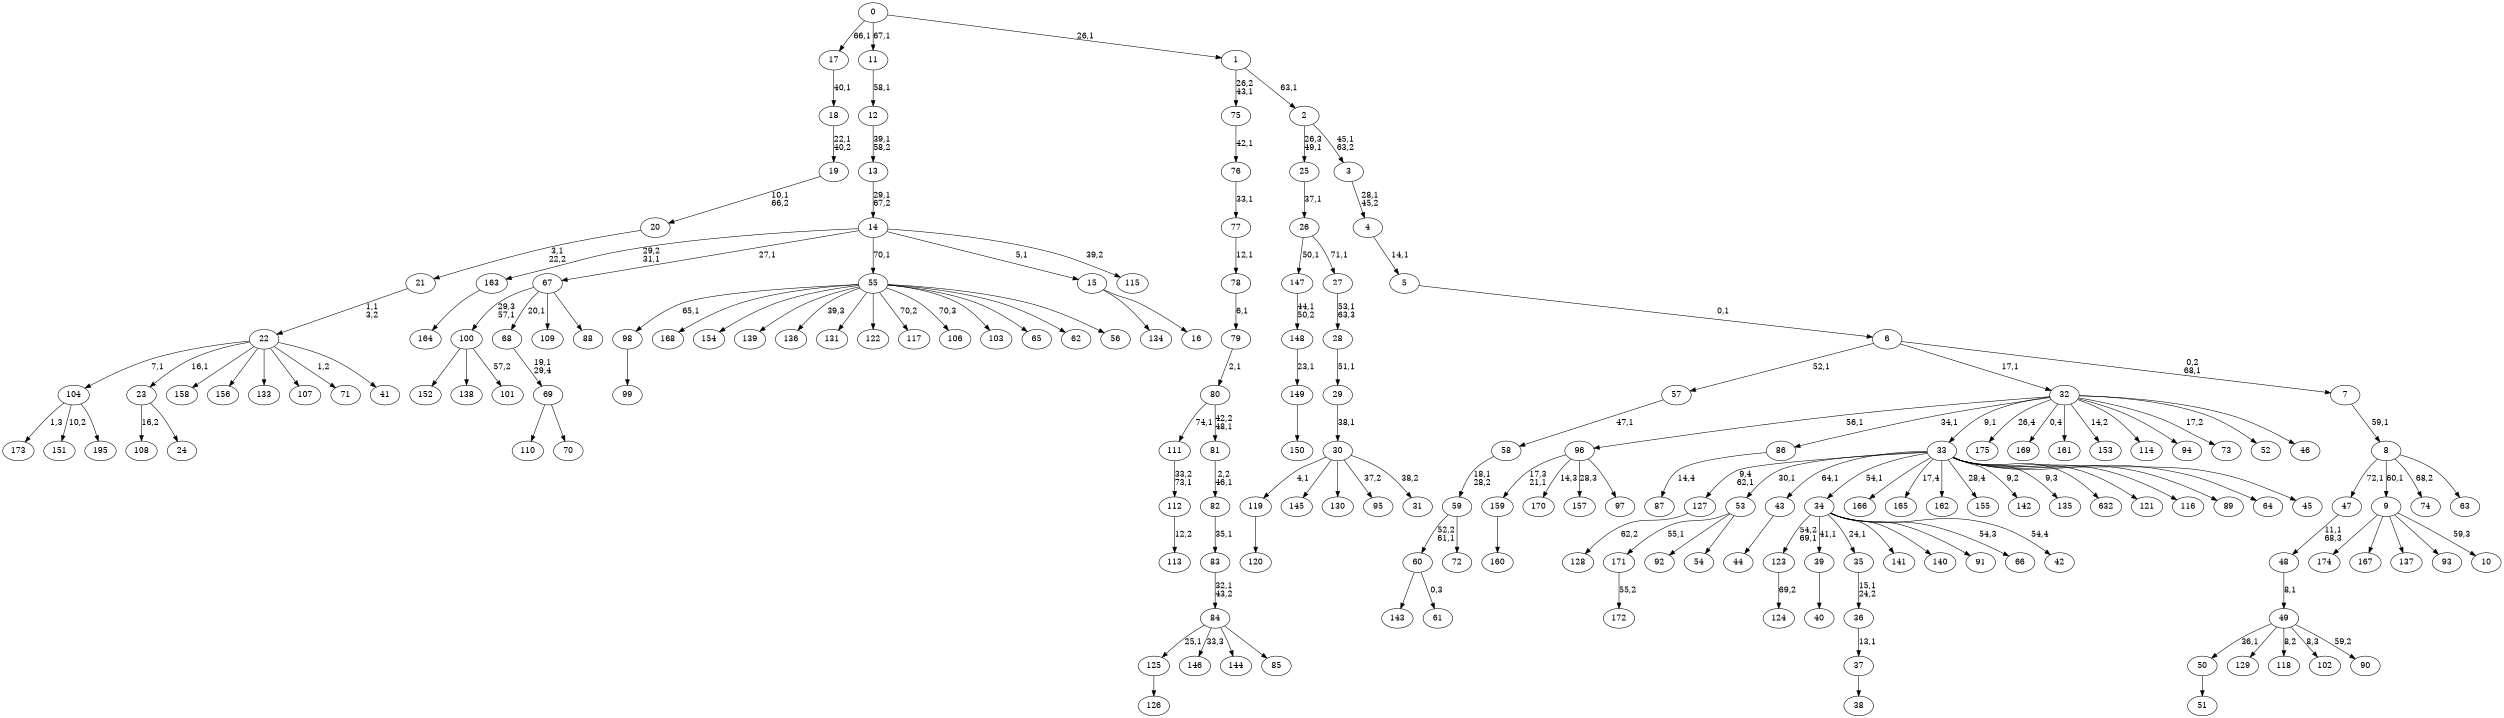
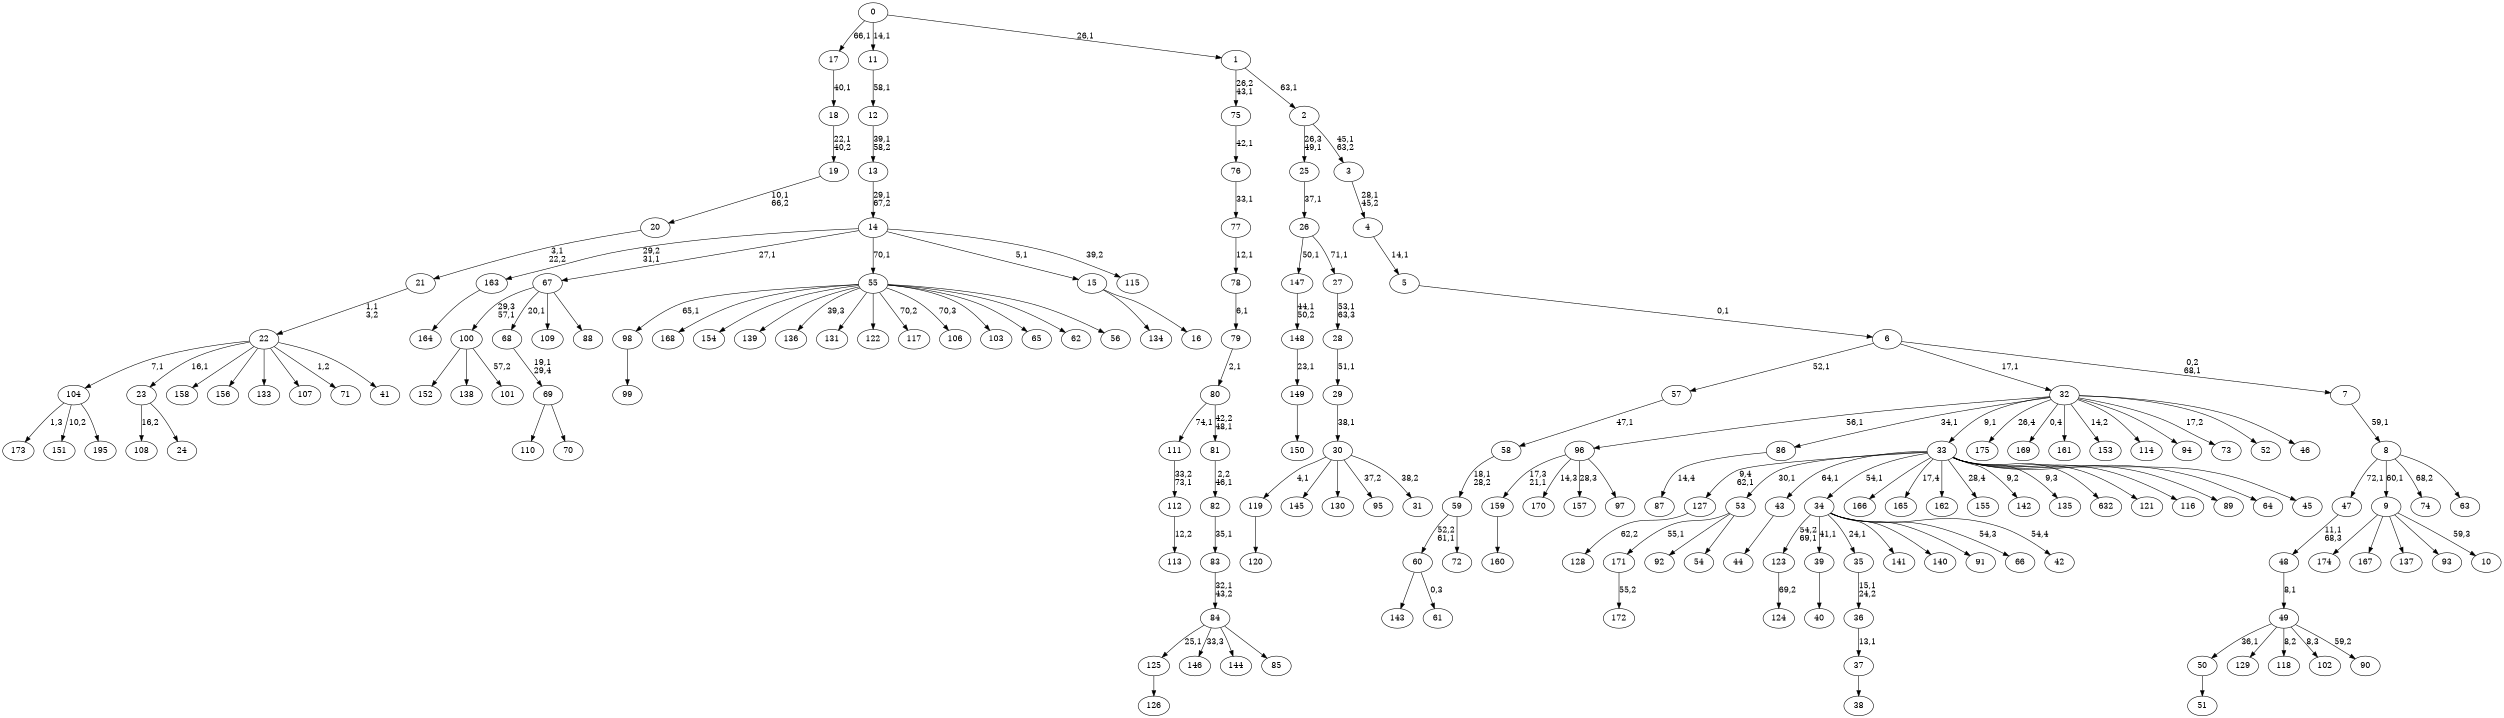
(882, 36) -> (882, 36)
